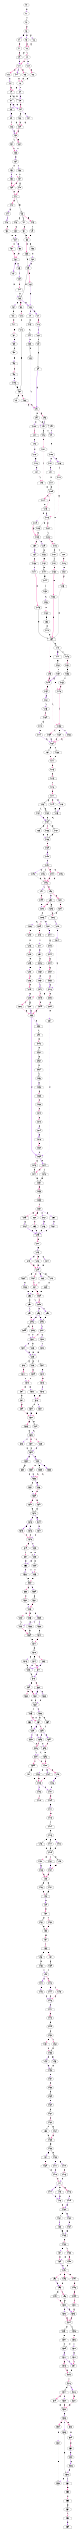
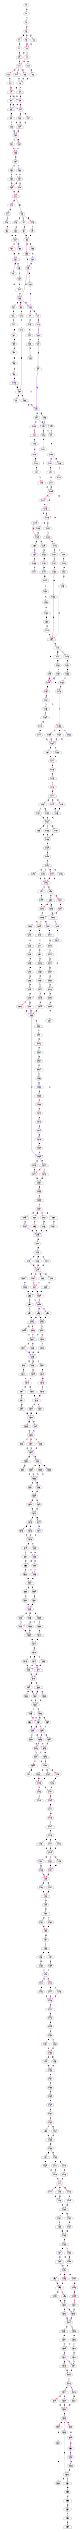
(38, 608) -> none
